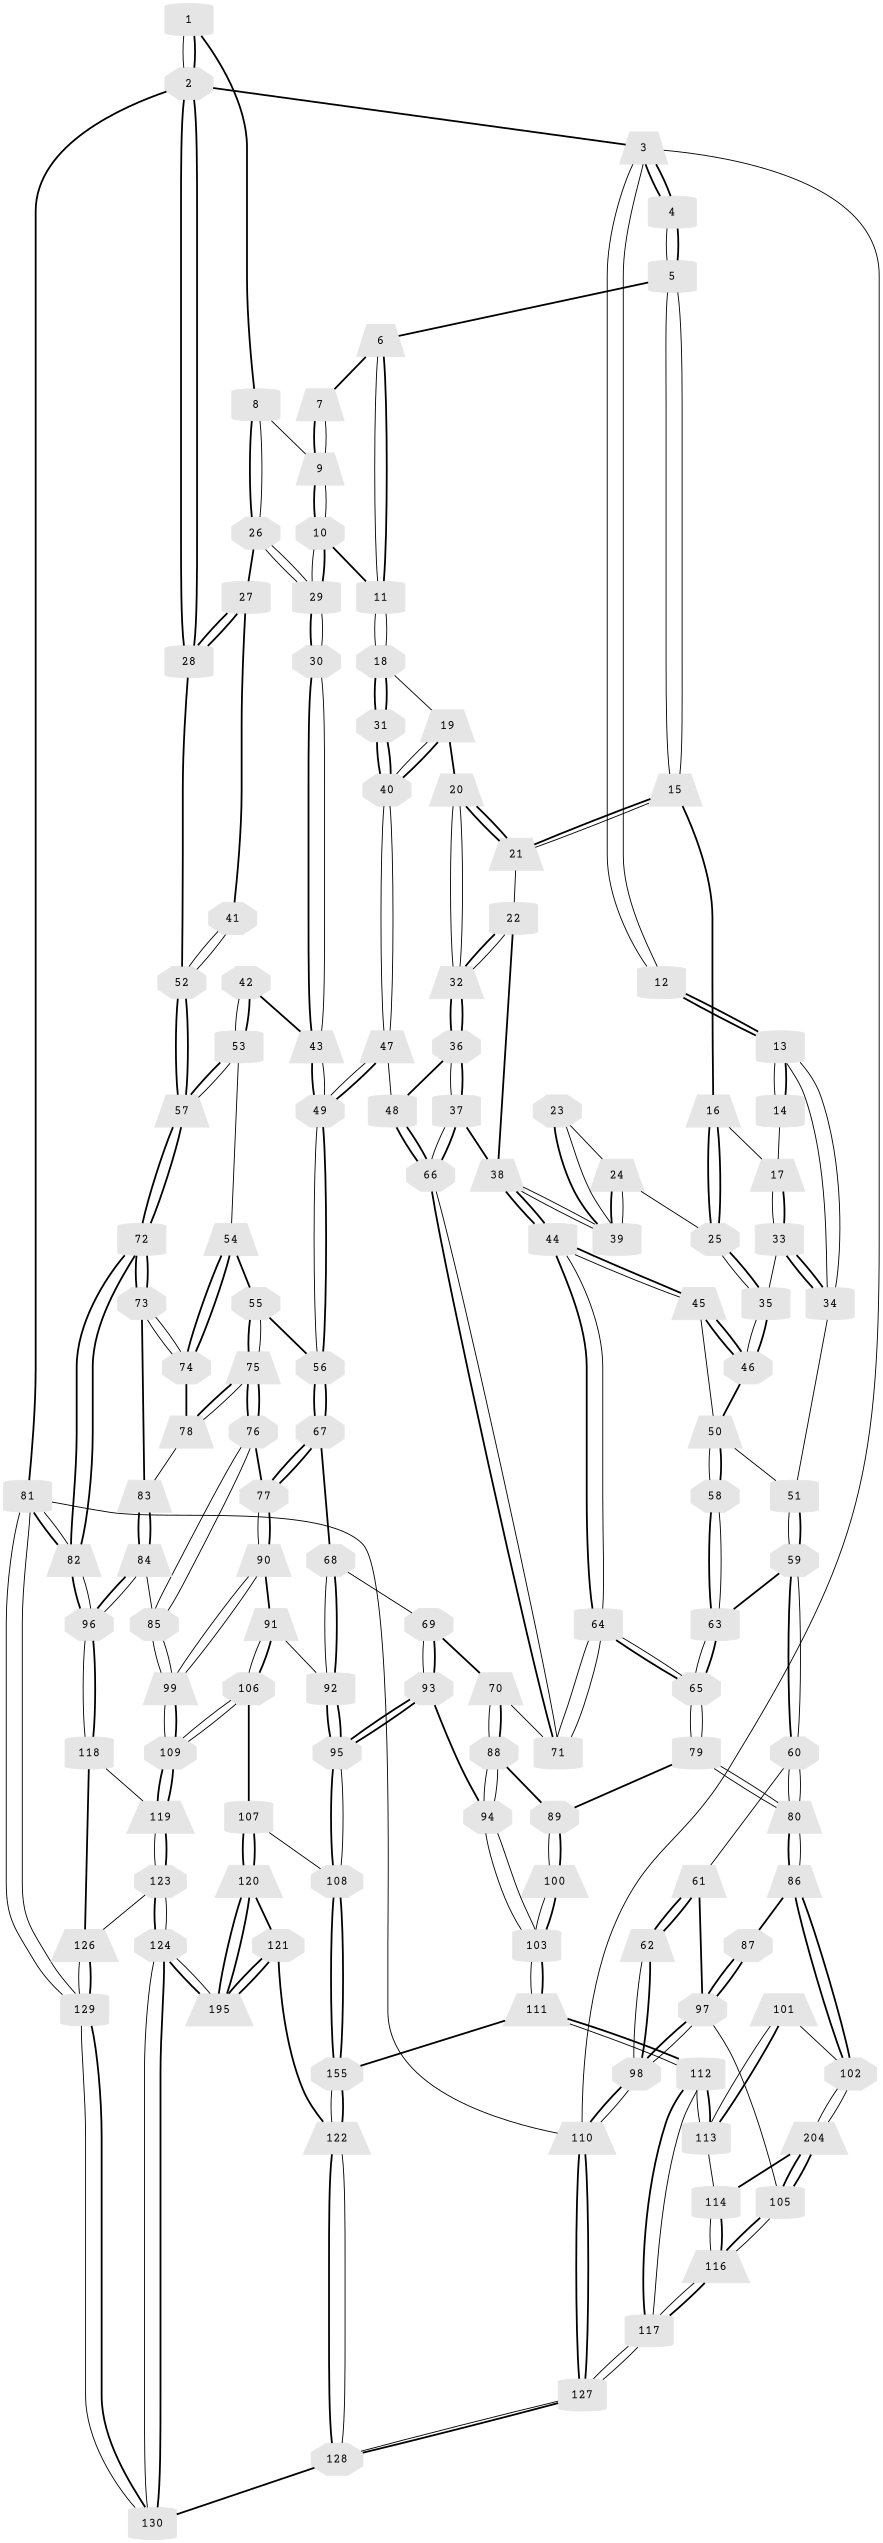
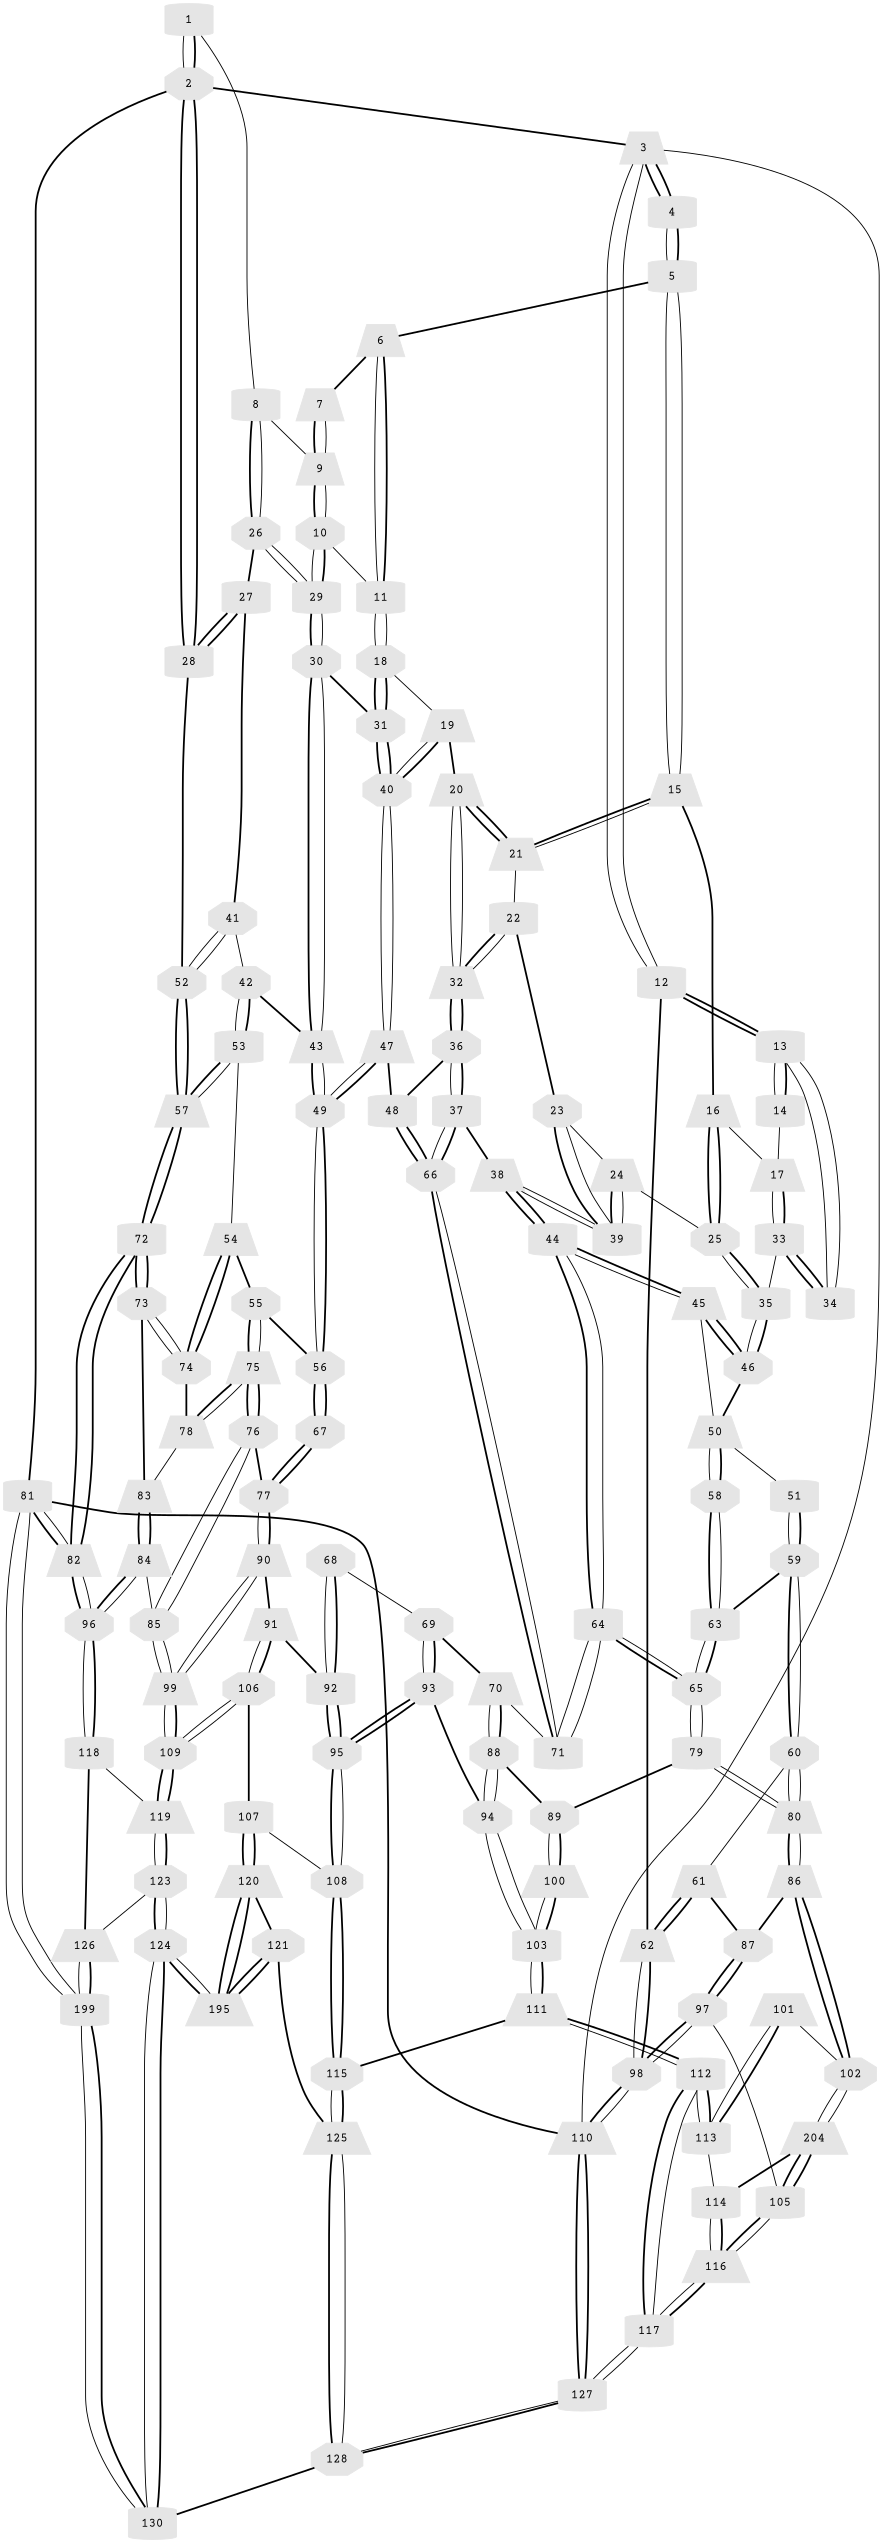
(247, 207) -> (247, 207)
(349, 564) -> (349, 564)
none -> (349, 694)
none -> (239, 951)
(506, 1047) -> (535, 1015)
(390, 1079) -> (390, 1079)
(812, 1400) -> none
none -> (647, 1464)
(325, 1496) -> none
(301, 1657) -> (301, 1657)
(386, 1730) -> (386, 1730)
(701, 1946) -> (724, 1914)
(85, 2010) -> (85, 2010)
(337, 2074) -> (337, 2074)
(337, 2138) -> (337, 2138)
